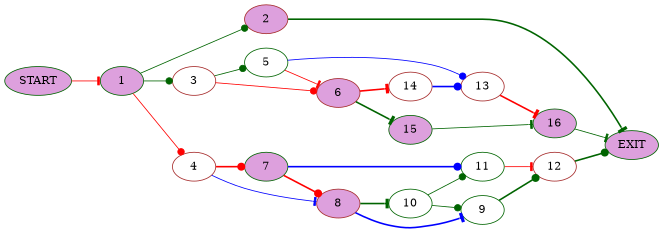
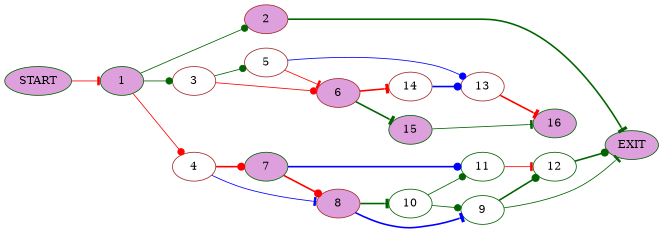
(266, 63) -> (266, 63)
(589, 133) -> (564, 194)
(555, 167) -> (555, 167)
